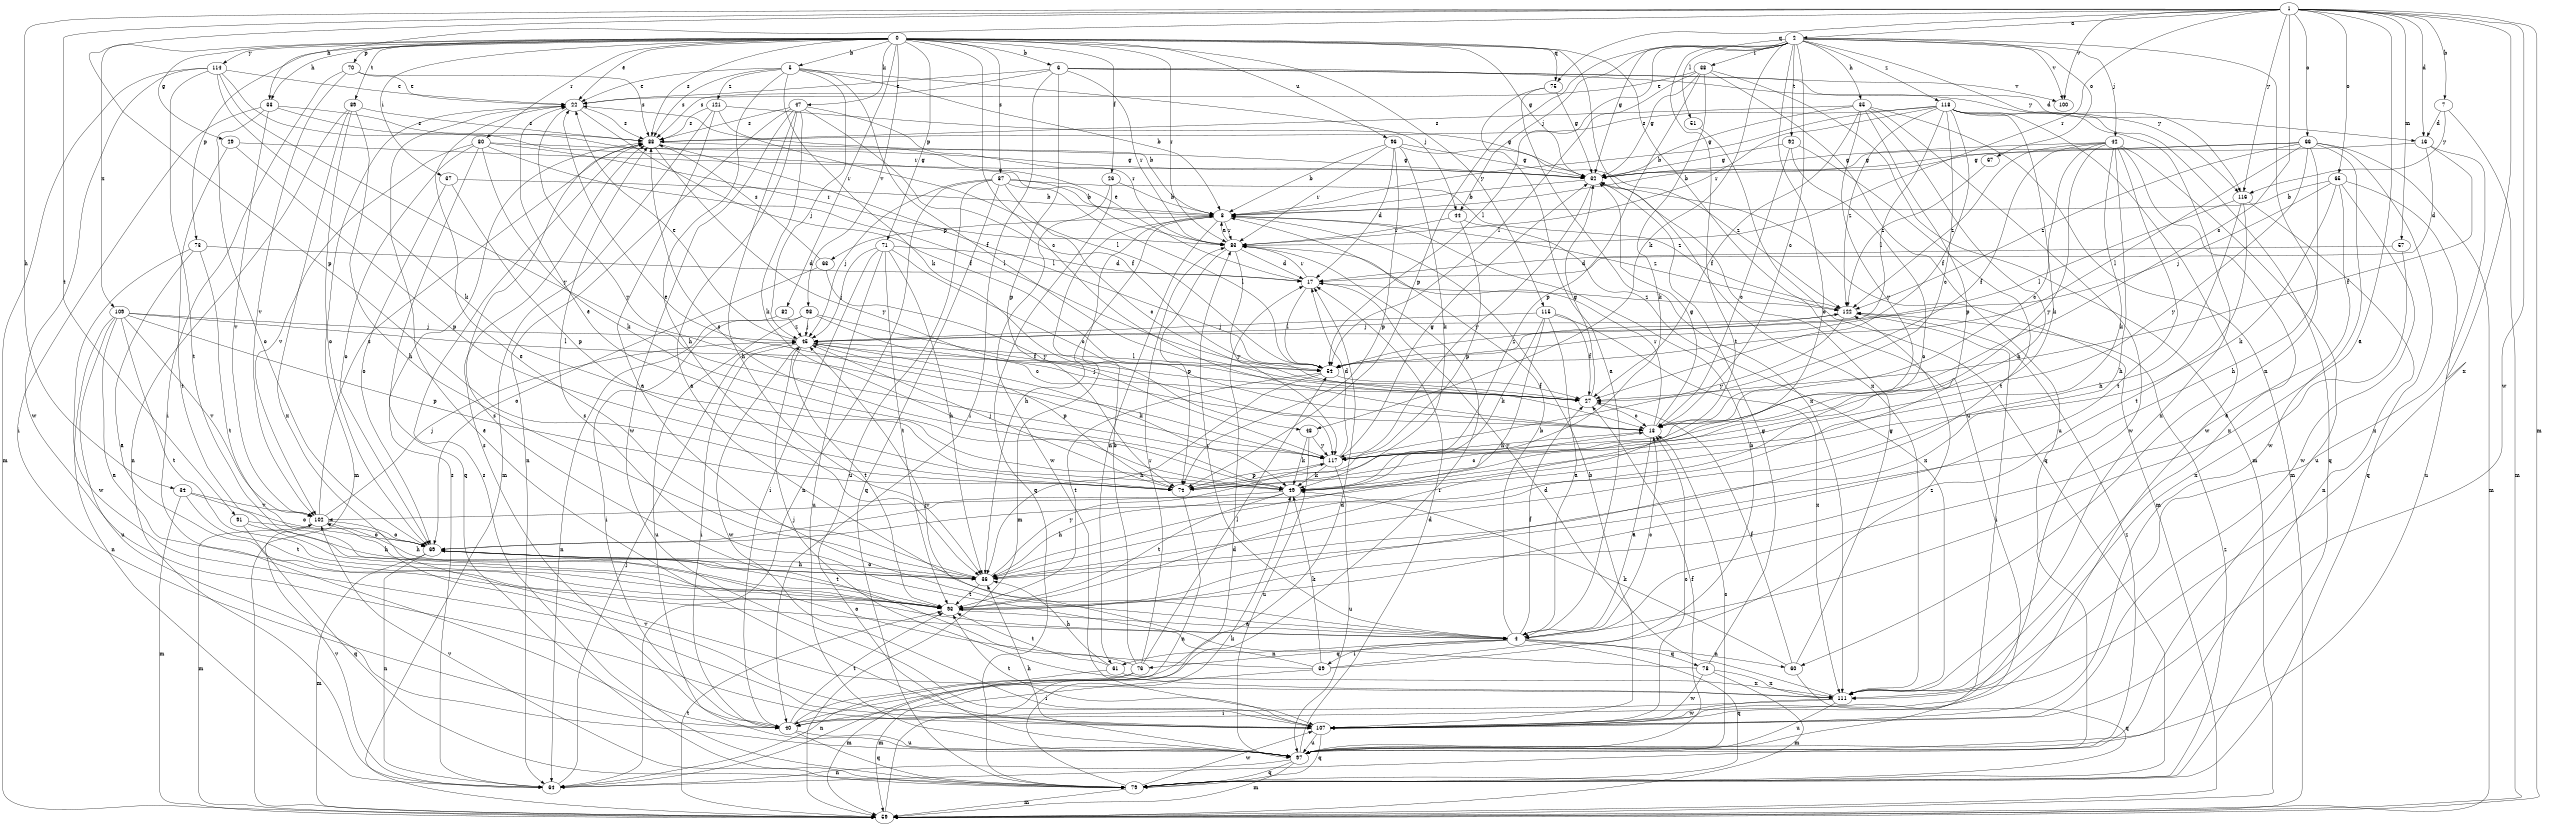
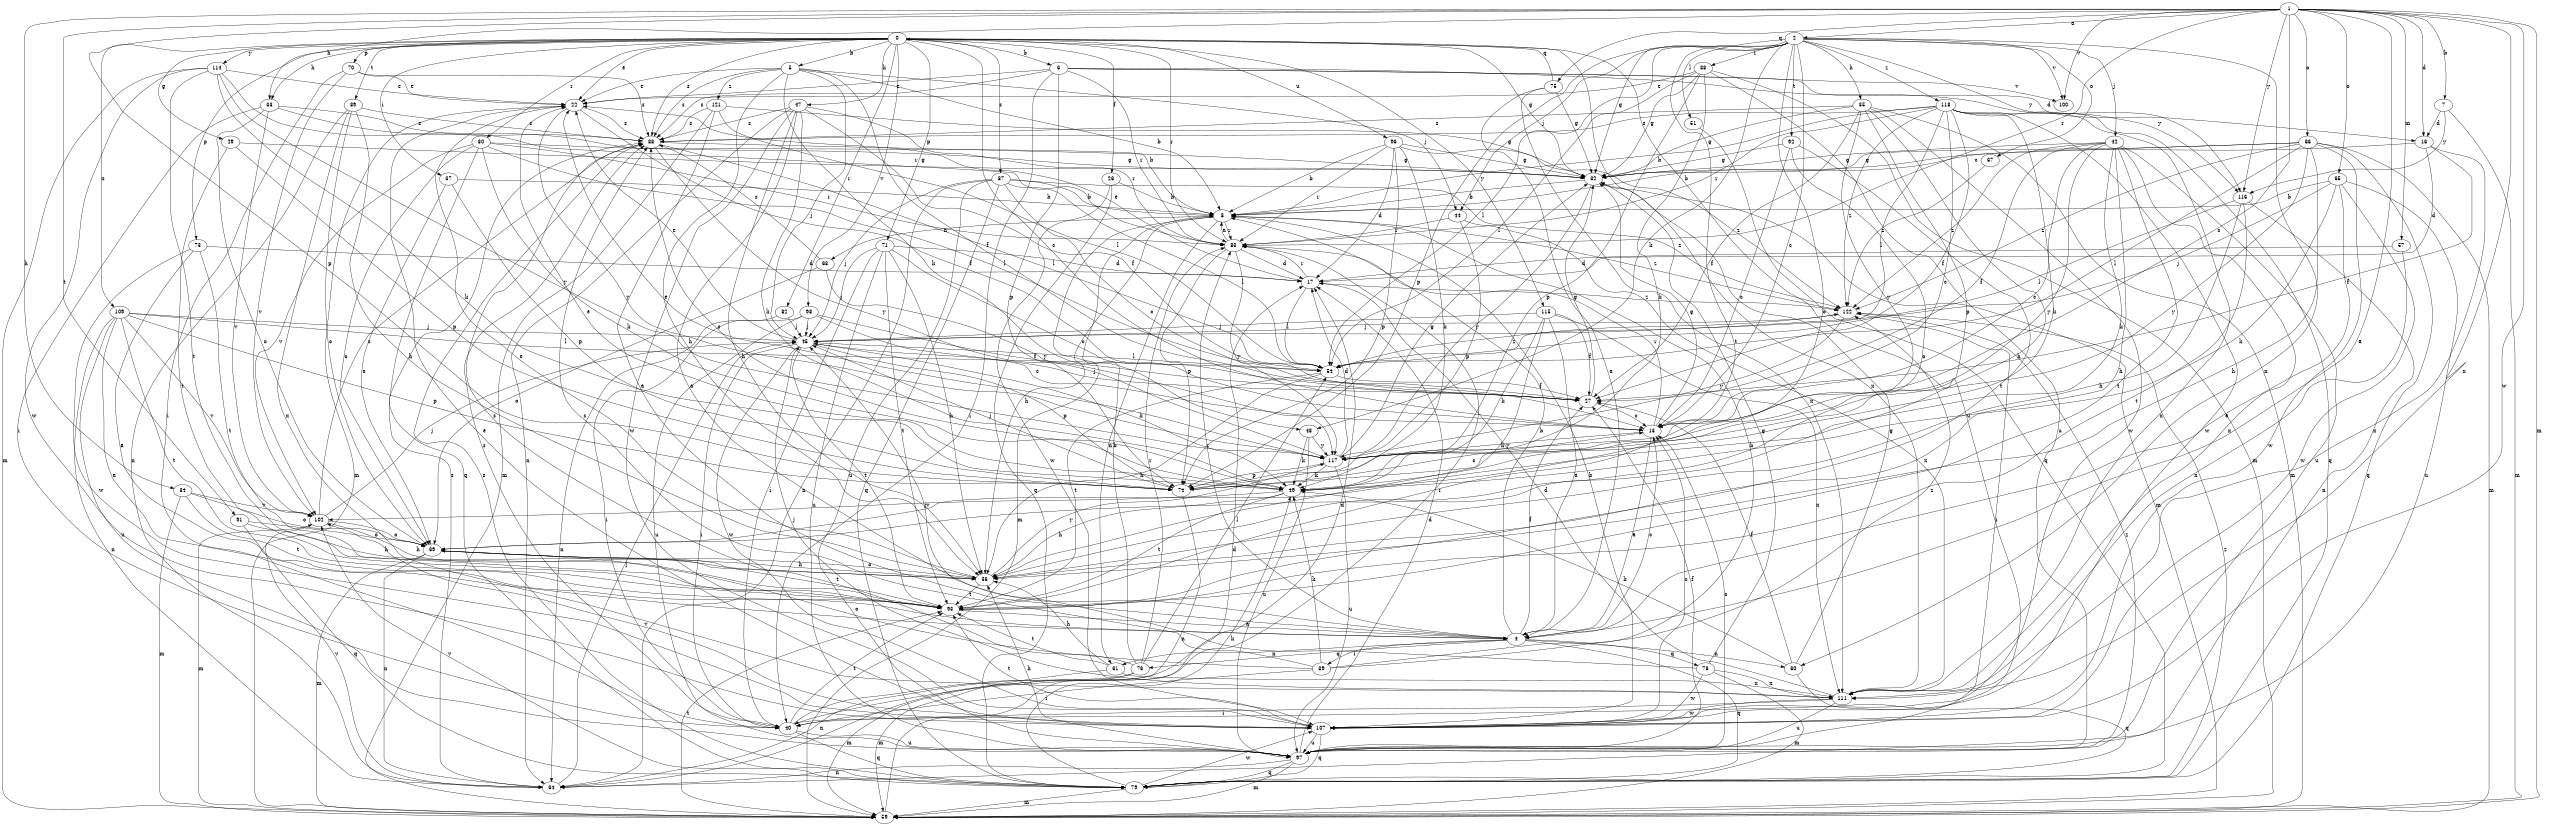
(1243, 40) -> (1241, 42)
(1976, 161) -> (1976, 161)
(945, 231) -> (945, 231)
(797, 327) -> (797, 327)
